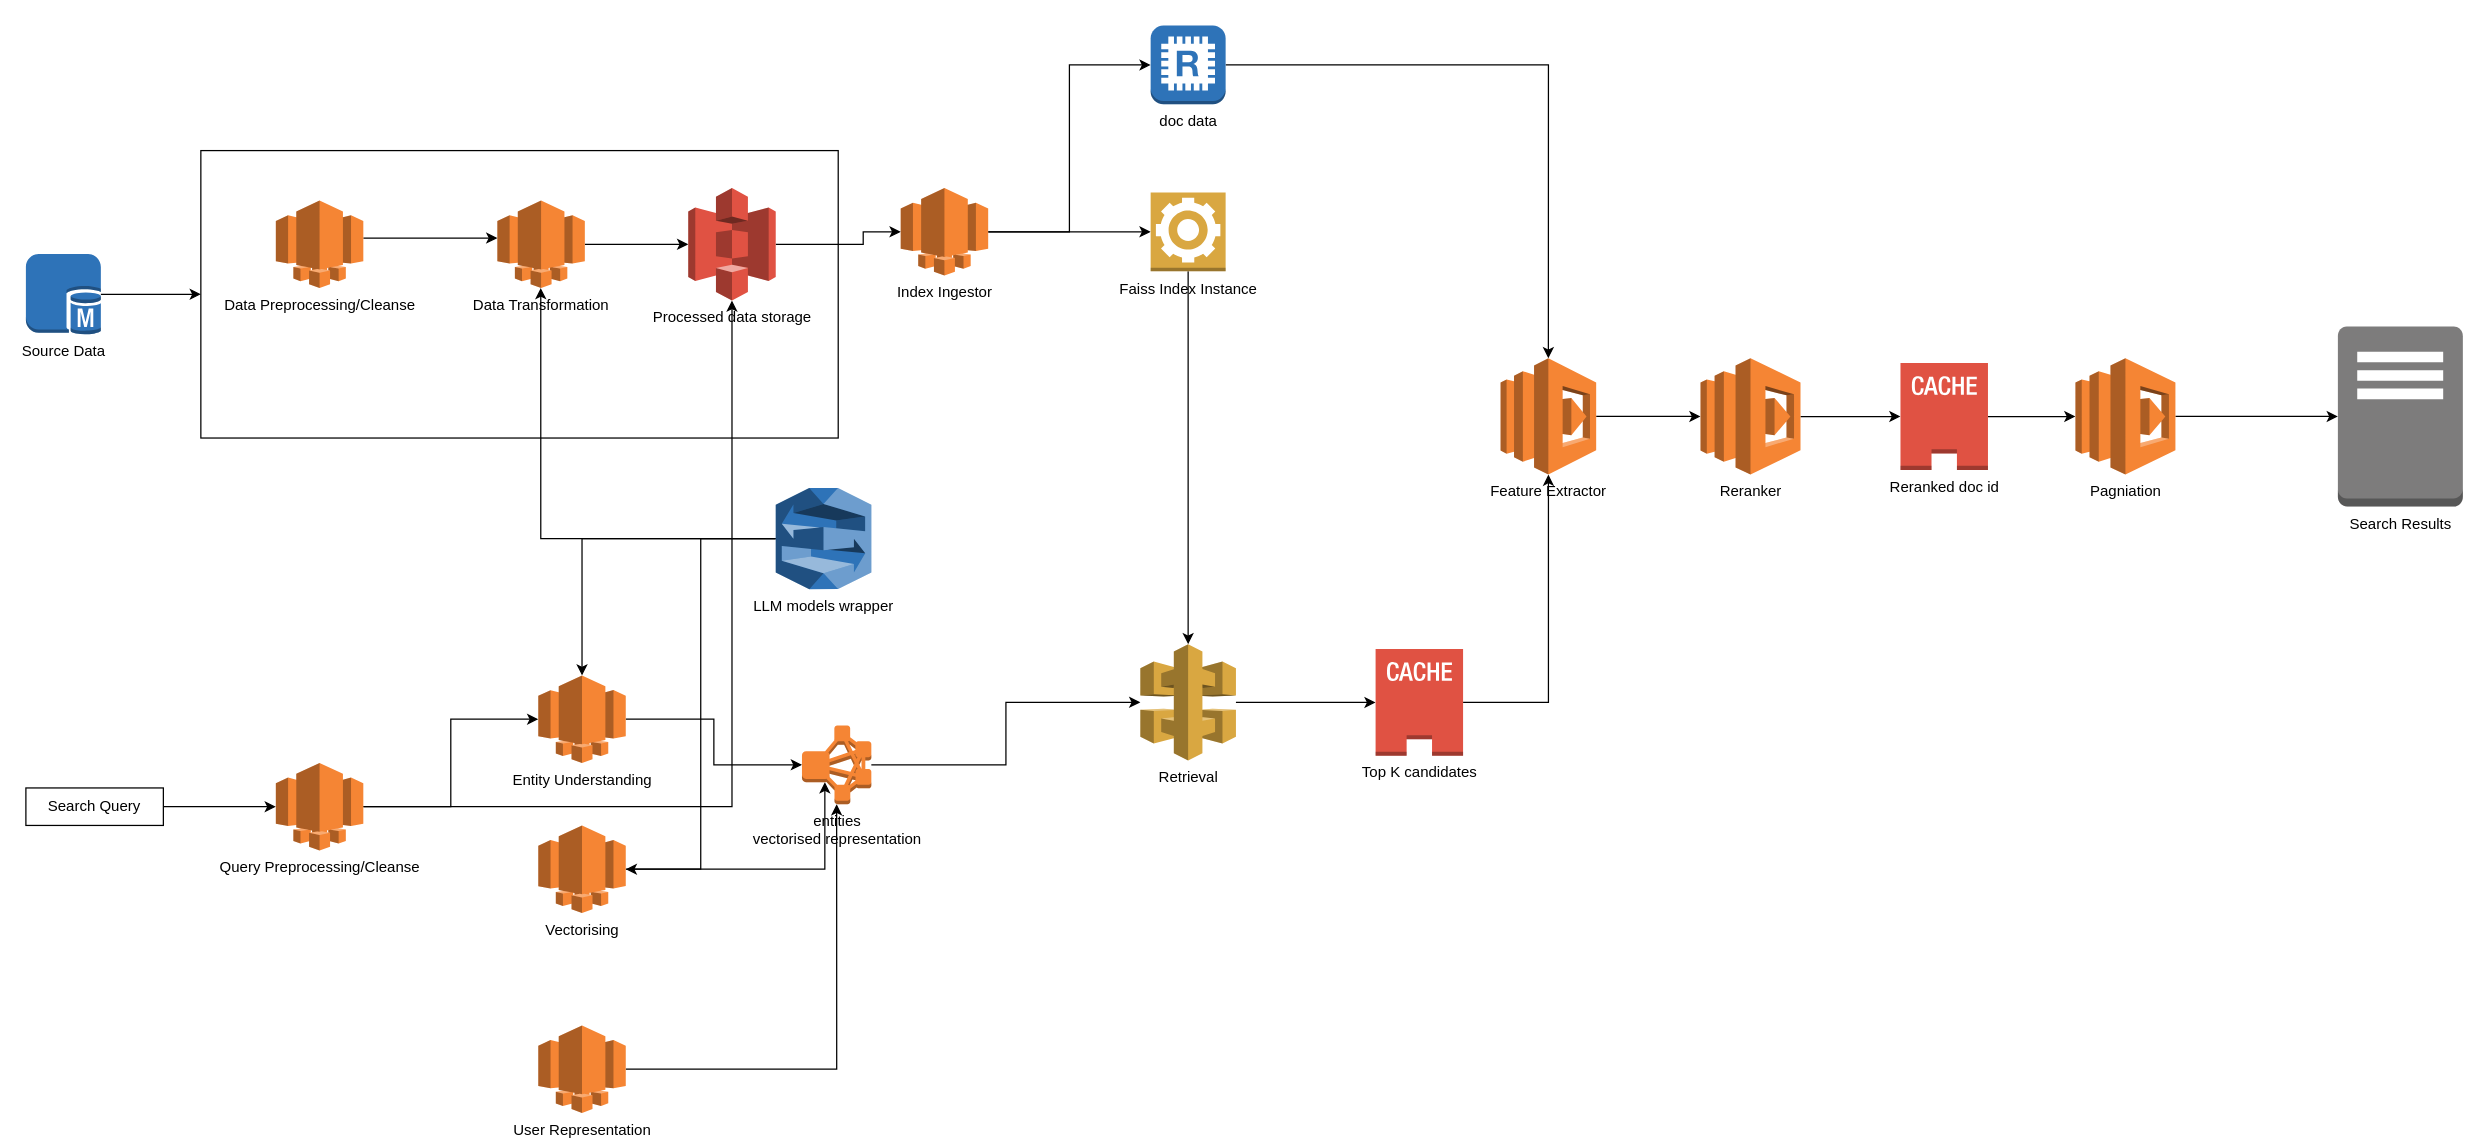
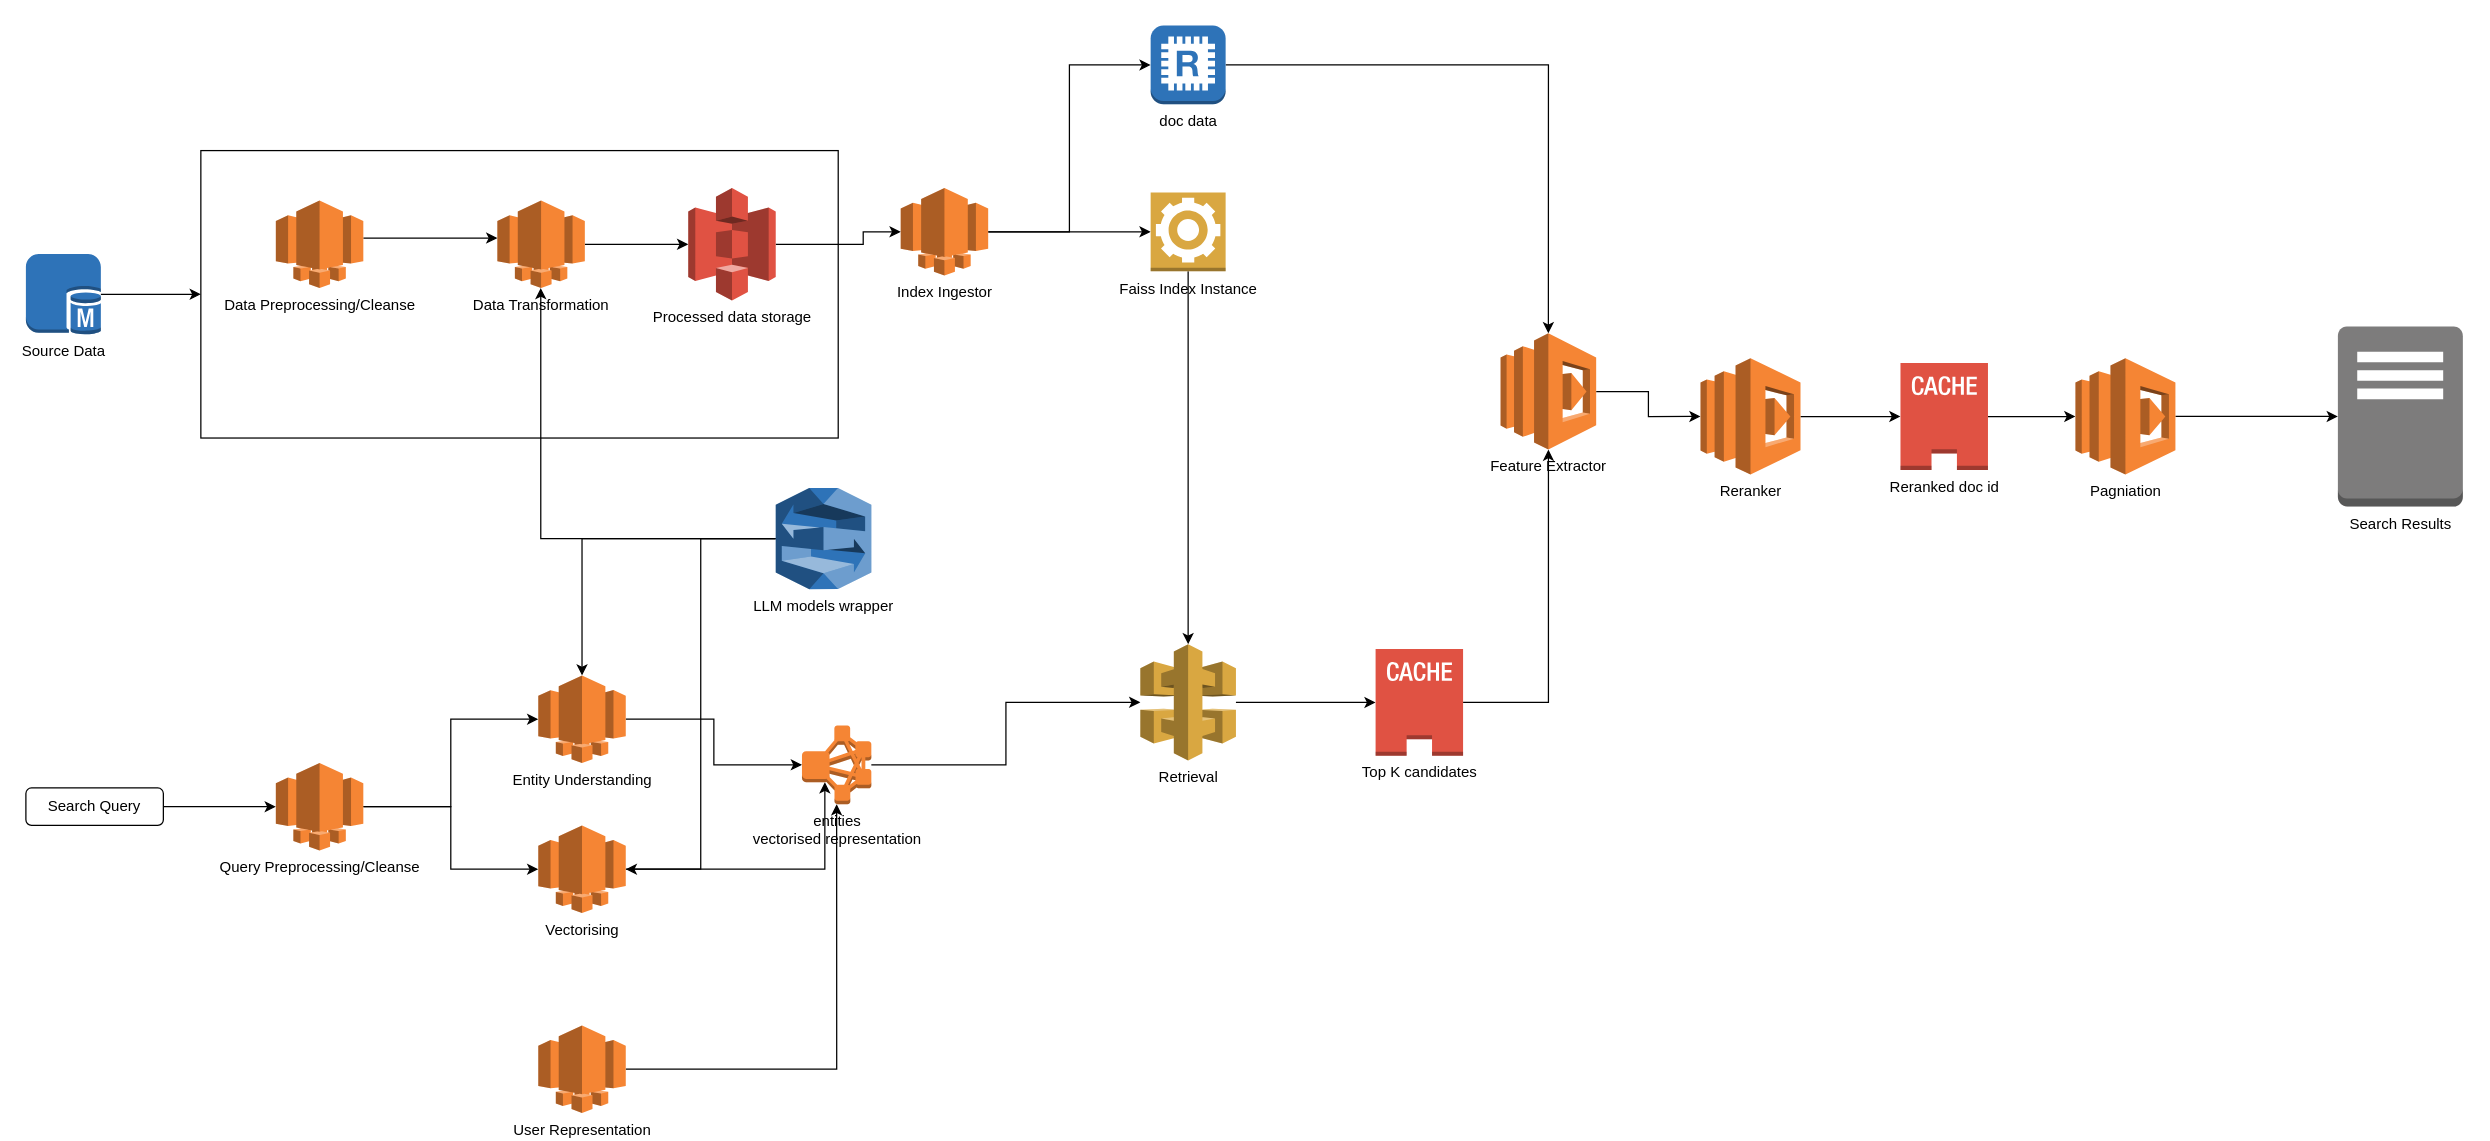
(1548, 417) -> (1548, 392)
(732, 698) -> (459, 869)
(94, 807) -> (94, 807)
